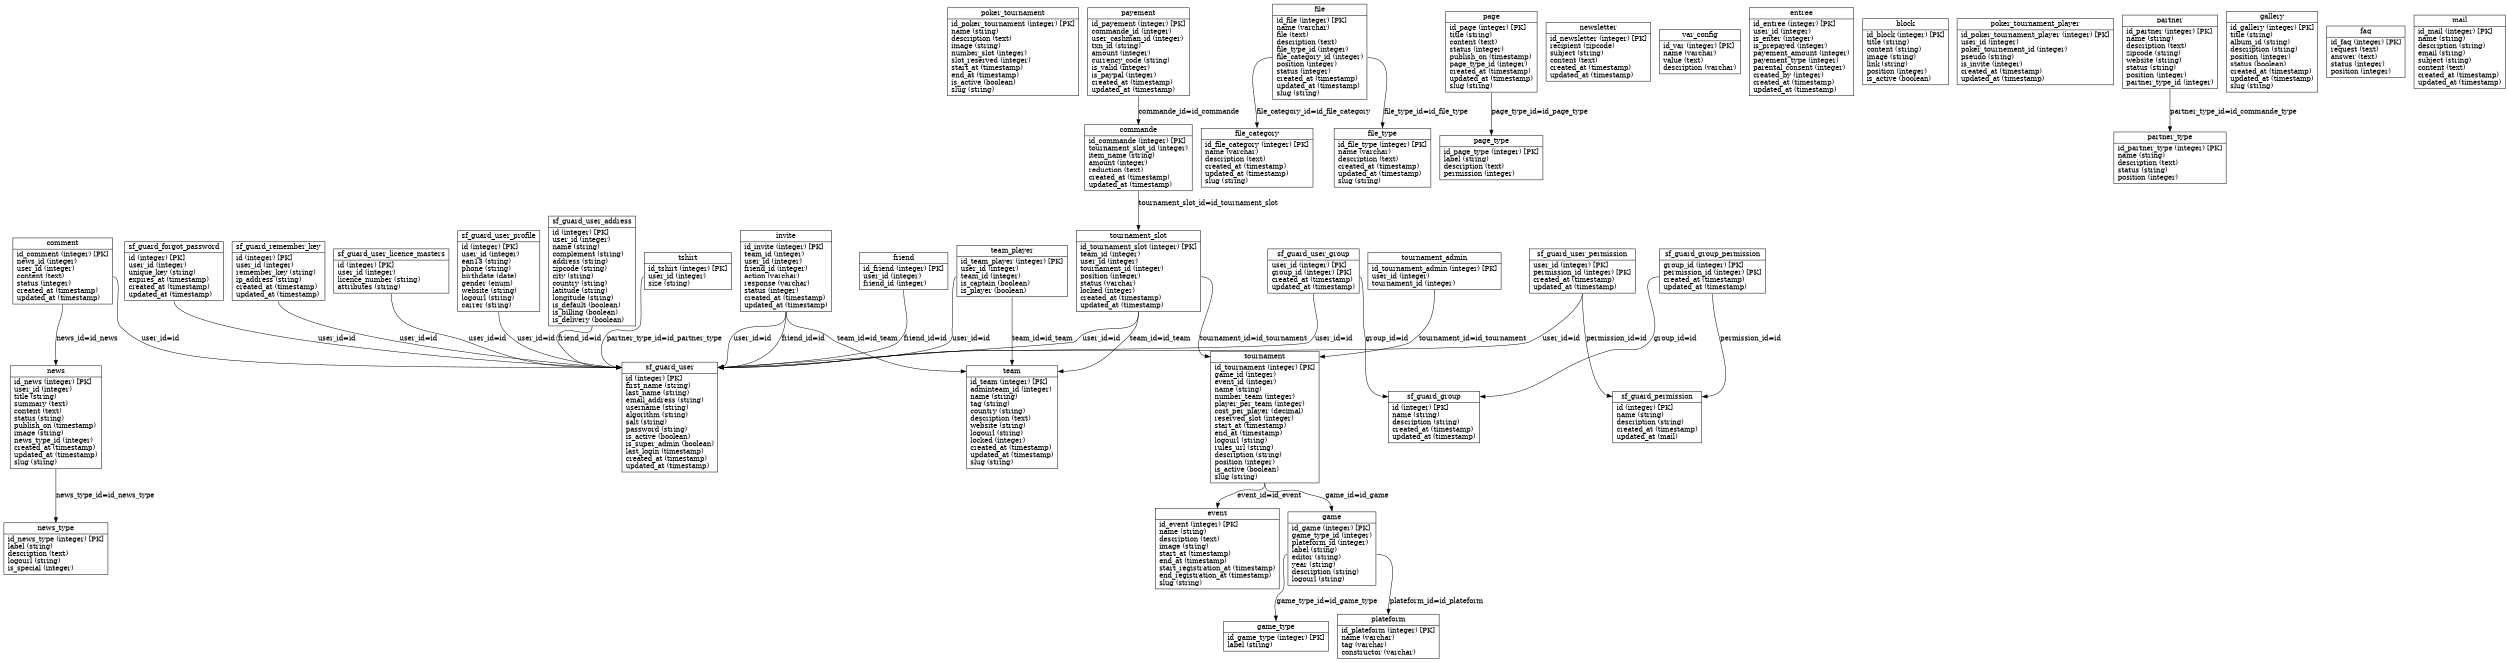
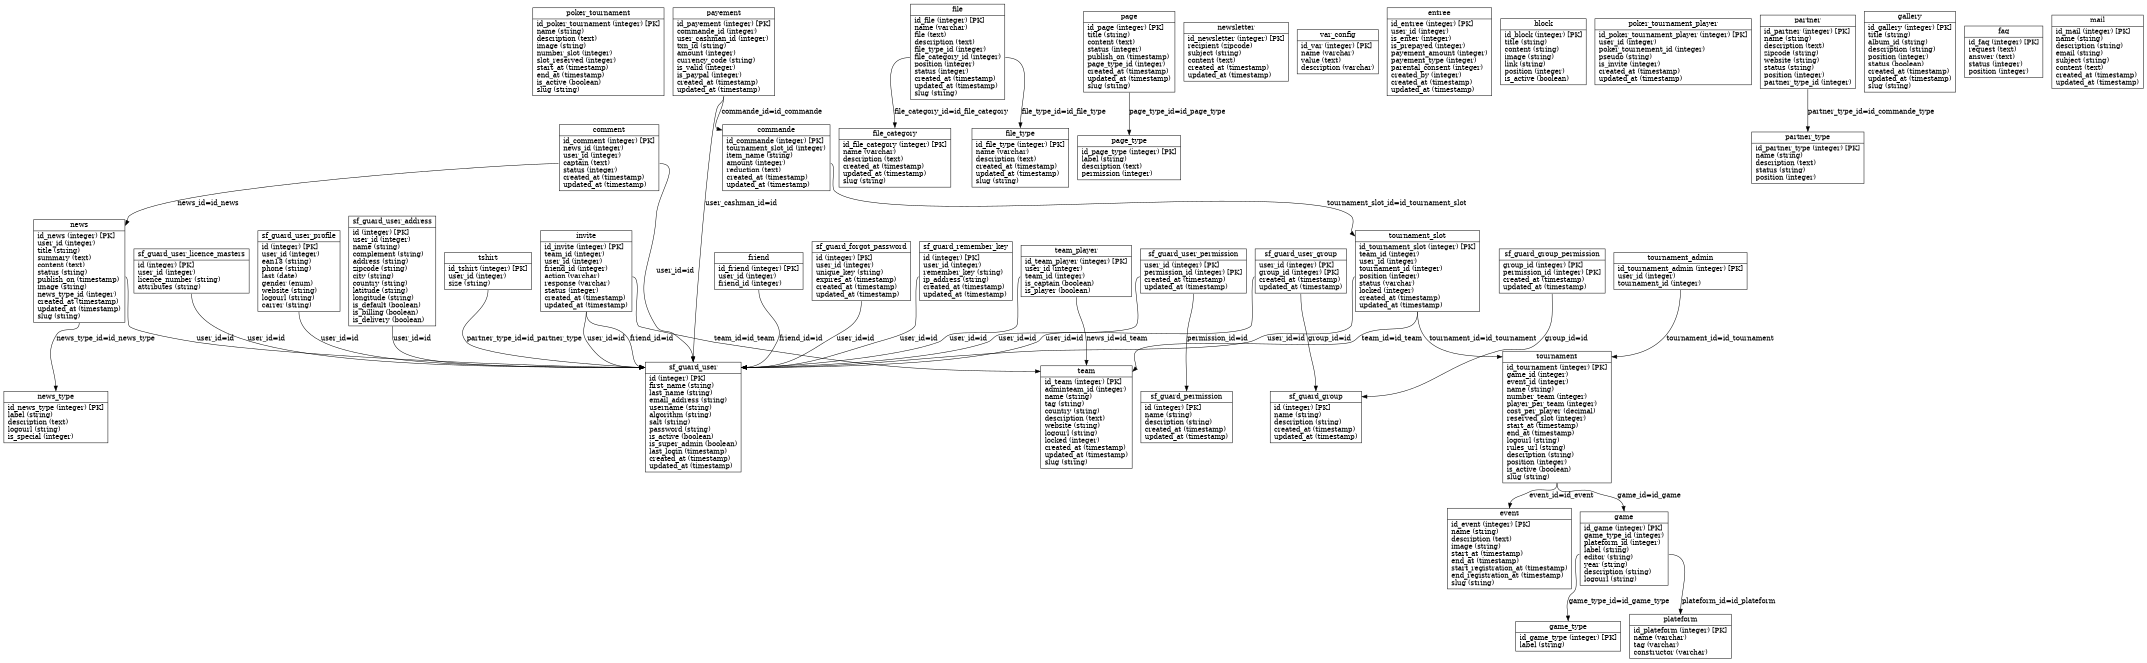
none -> (703, 225)
(41, 276) -> (587, 163)
(489, 276) -> (280, 276)
(580, 339) -> (412, 339)
(1042, 339) -> (1117, 339)
none -> (274, 350)
(1722, 350) -> none
(1647, 437) -> (1187, 437)
